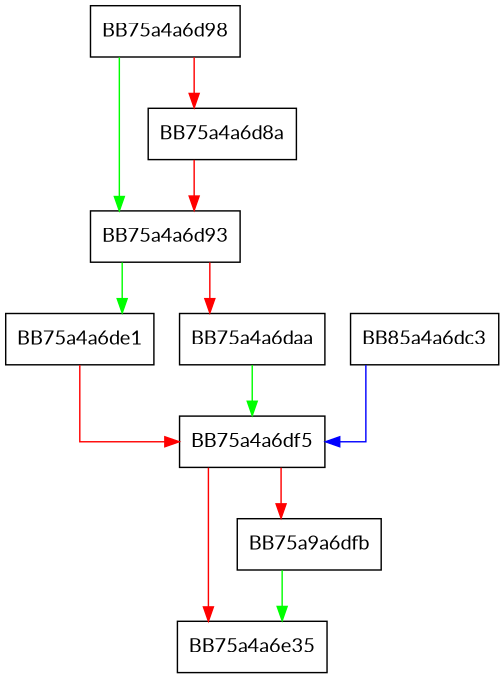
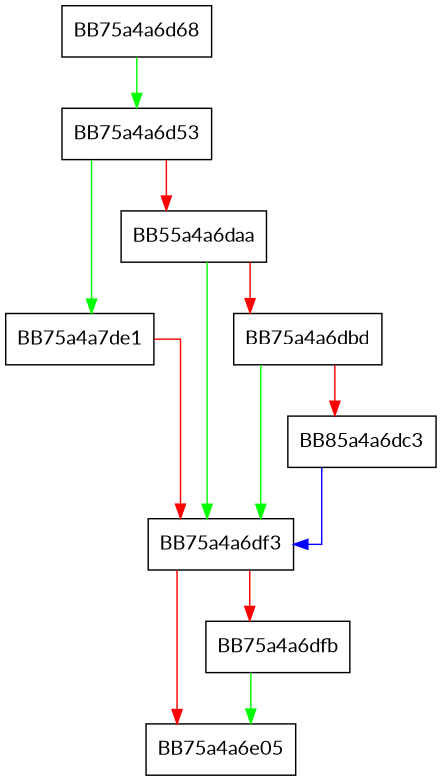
(165, 31) -> (137, 31)
(222, 134) -> none
(165, 237) -> (137, 134)
(80, 339) -> (80, 339)
(252, 339) -> (194, 237)
none -> (308, 339)
(252, 442) -> (221, 544)
(309, 544) -> (278, 647)
(252, 647) -> (221, 750)
